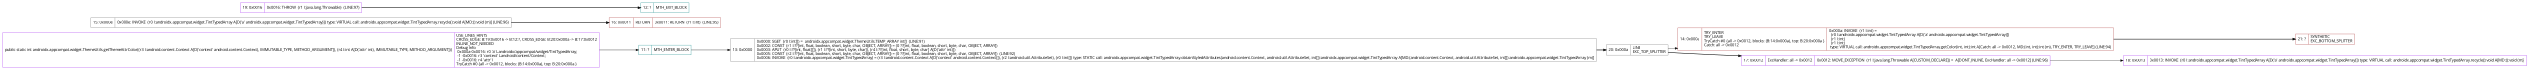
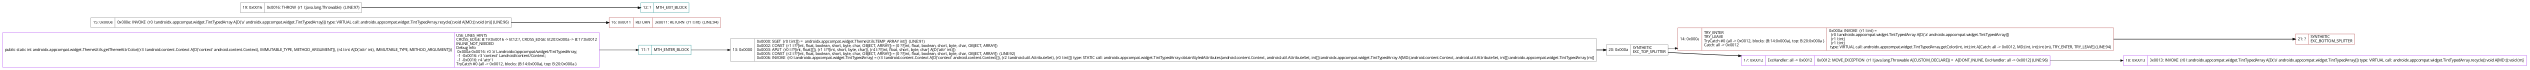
(301, 8) -> (301, 8)
(687, 22) -> (687, 22)
(1637, 48) -> (1642, 48)
